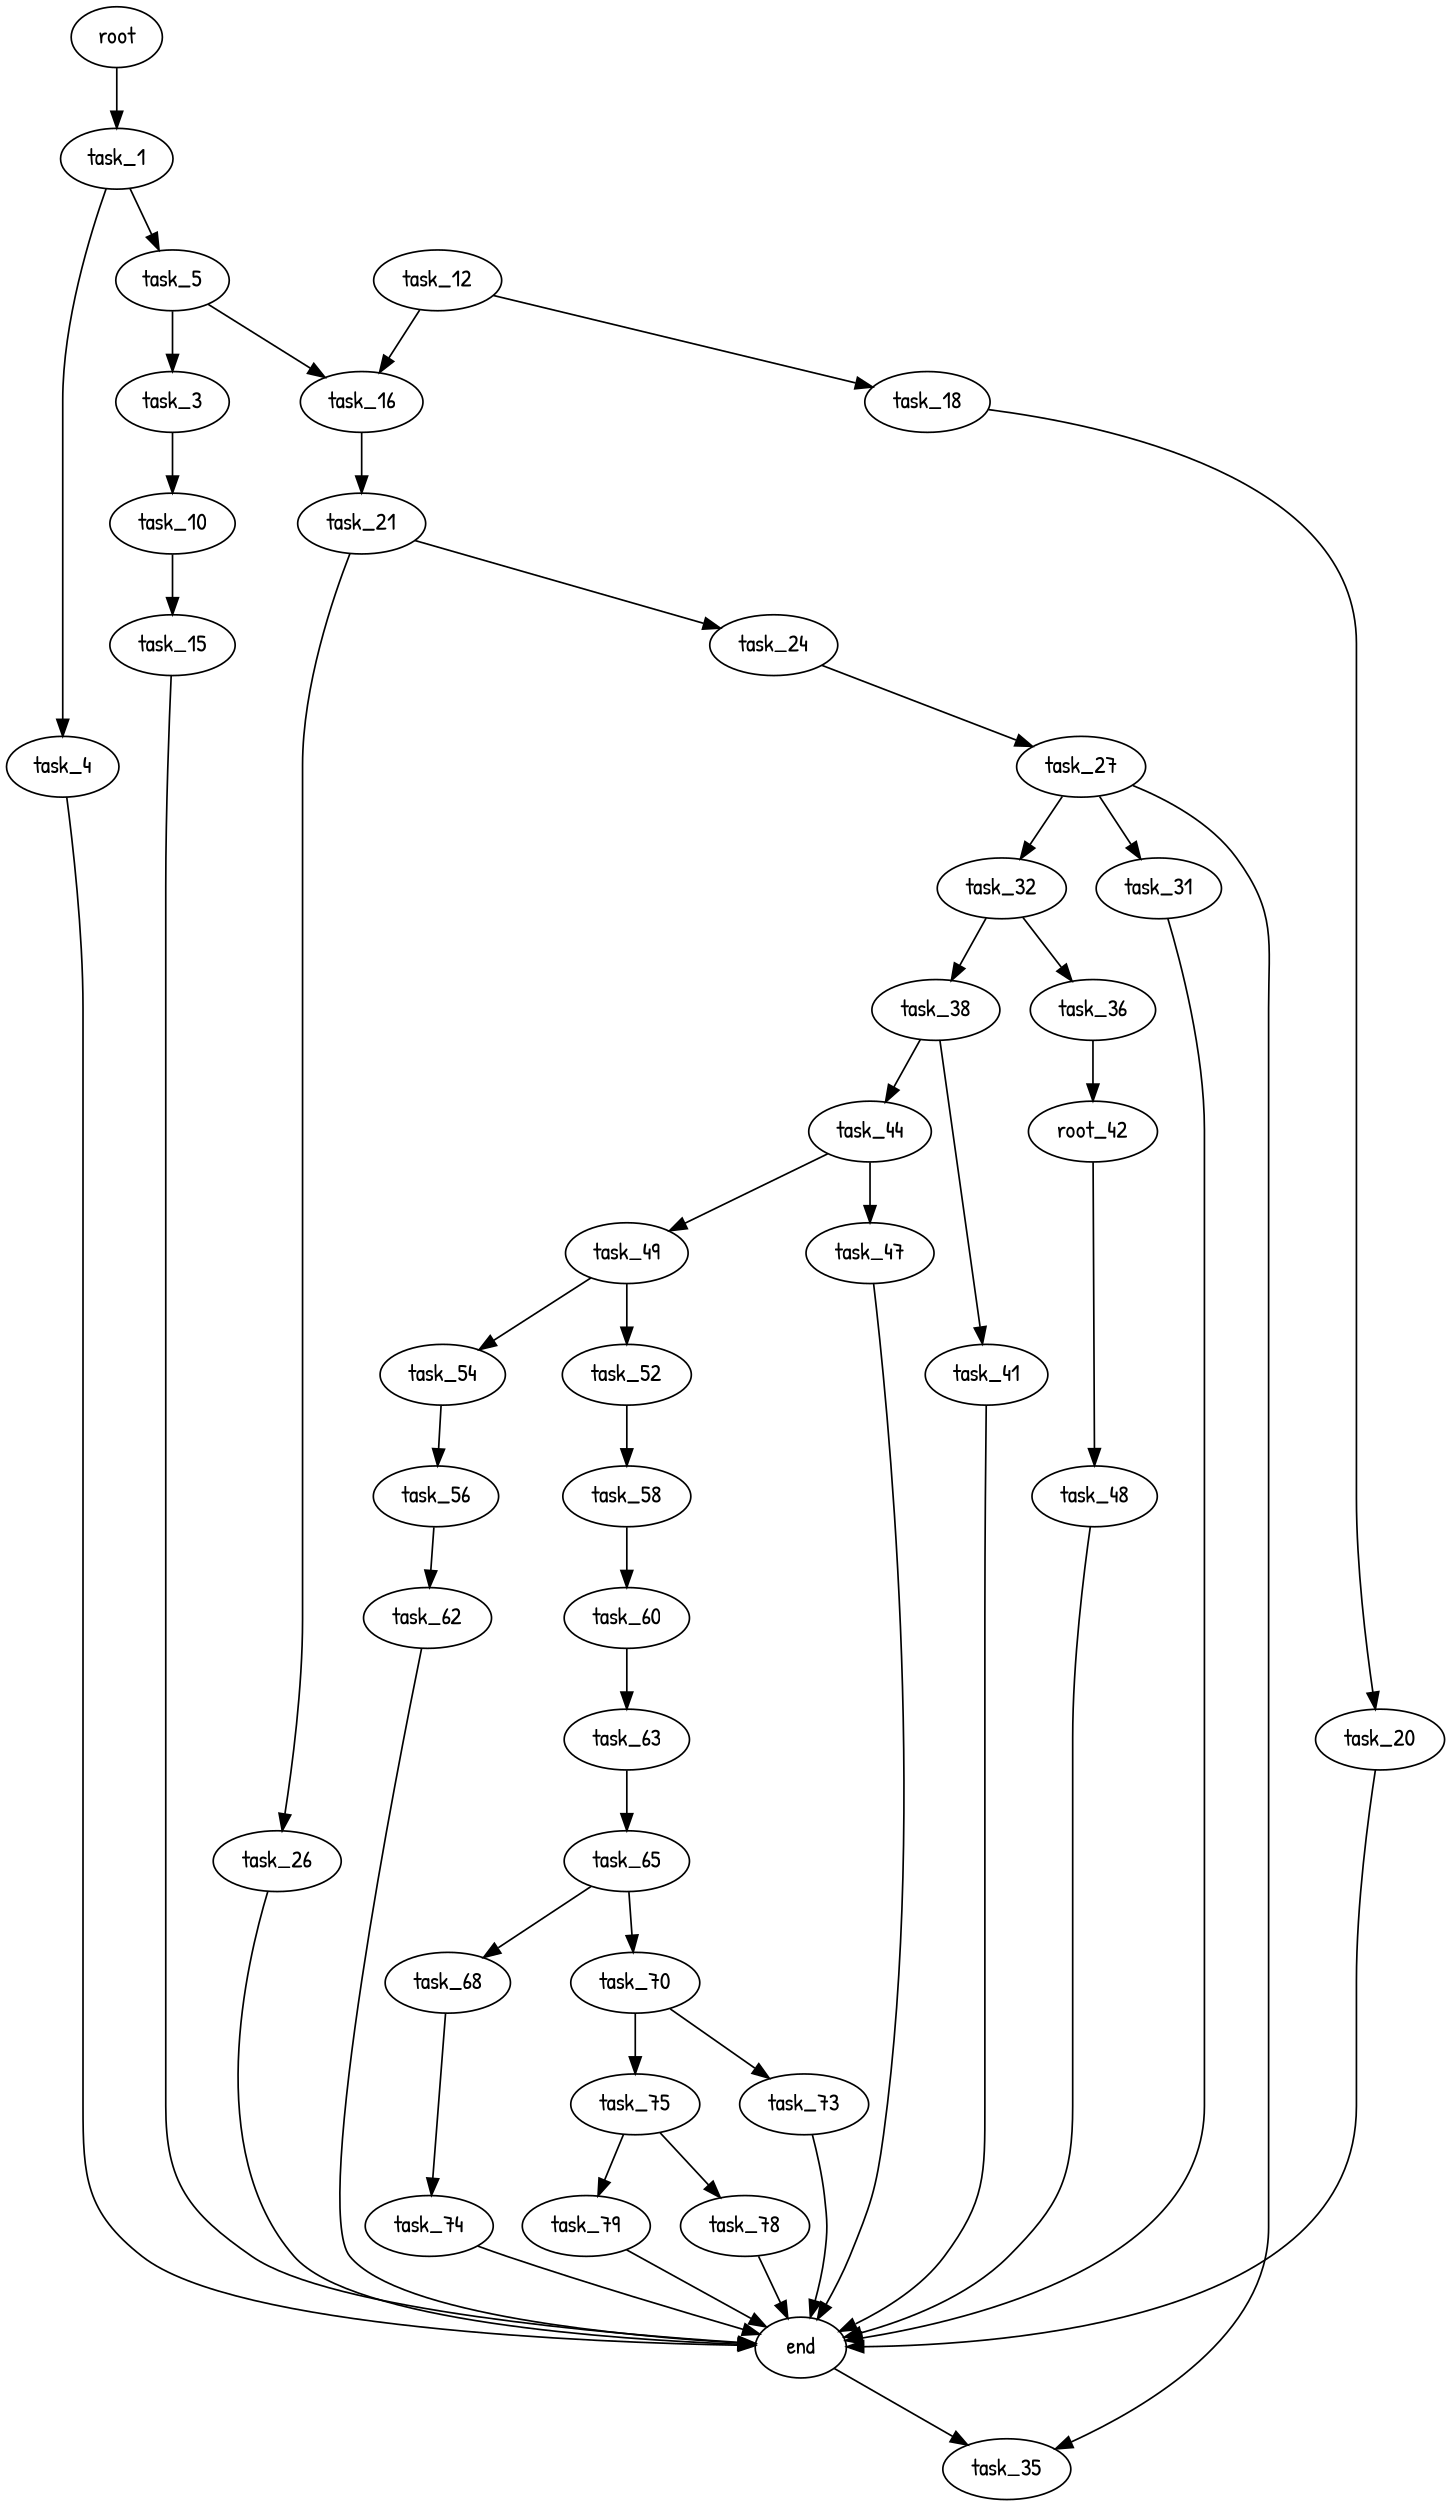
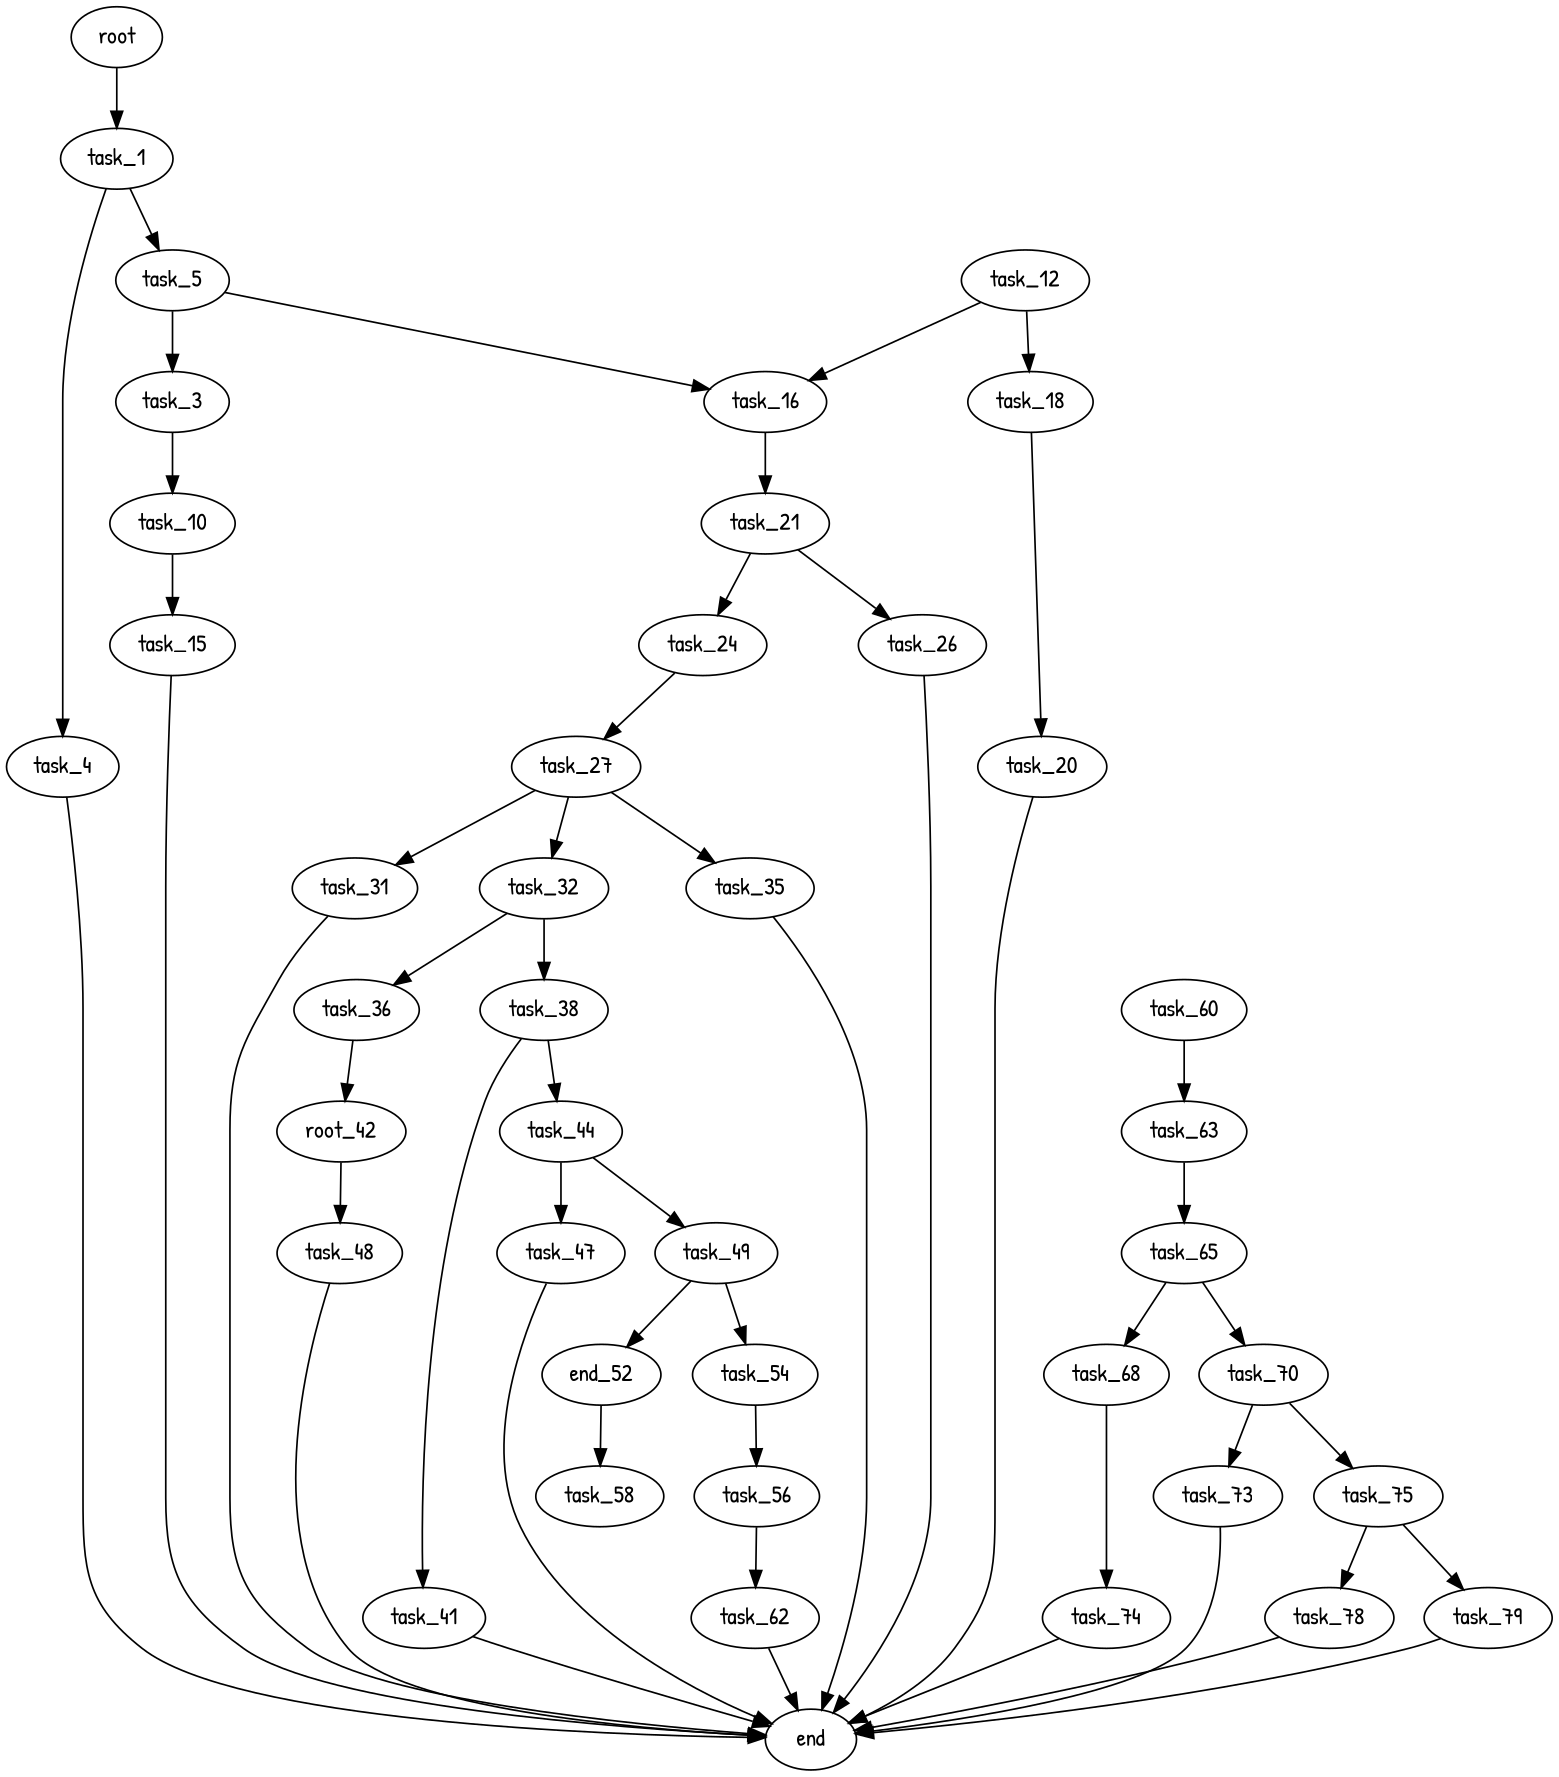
(627, 1375) -> (601, 1375)
(627, 1549) -> none
(894, 2403) -> (867, 1296)
